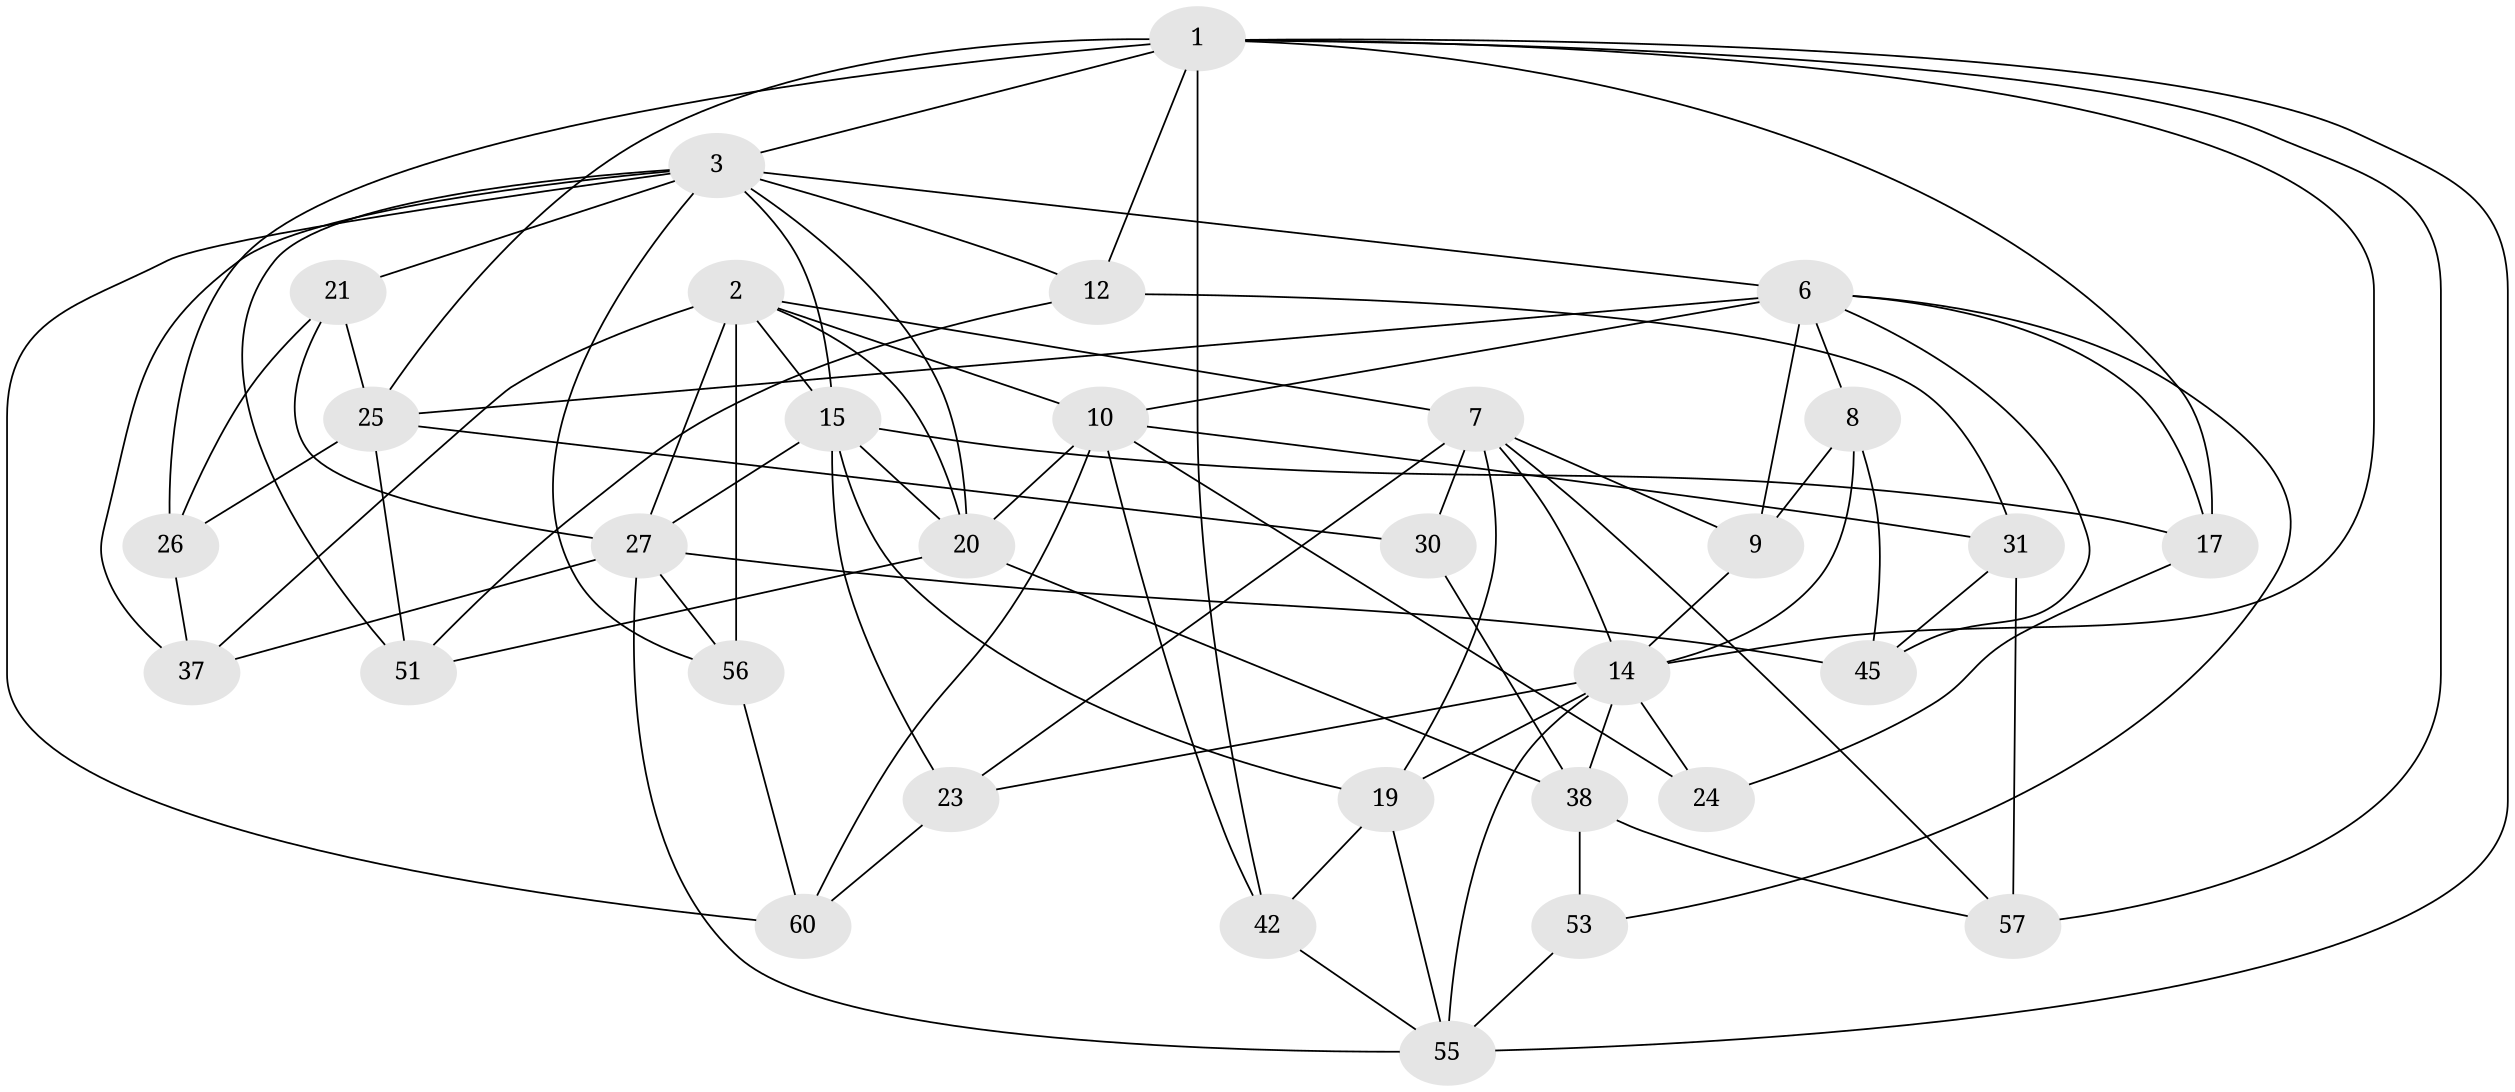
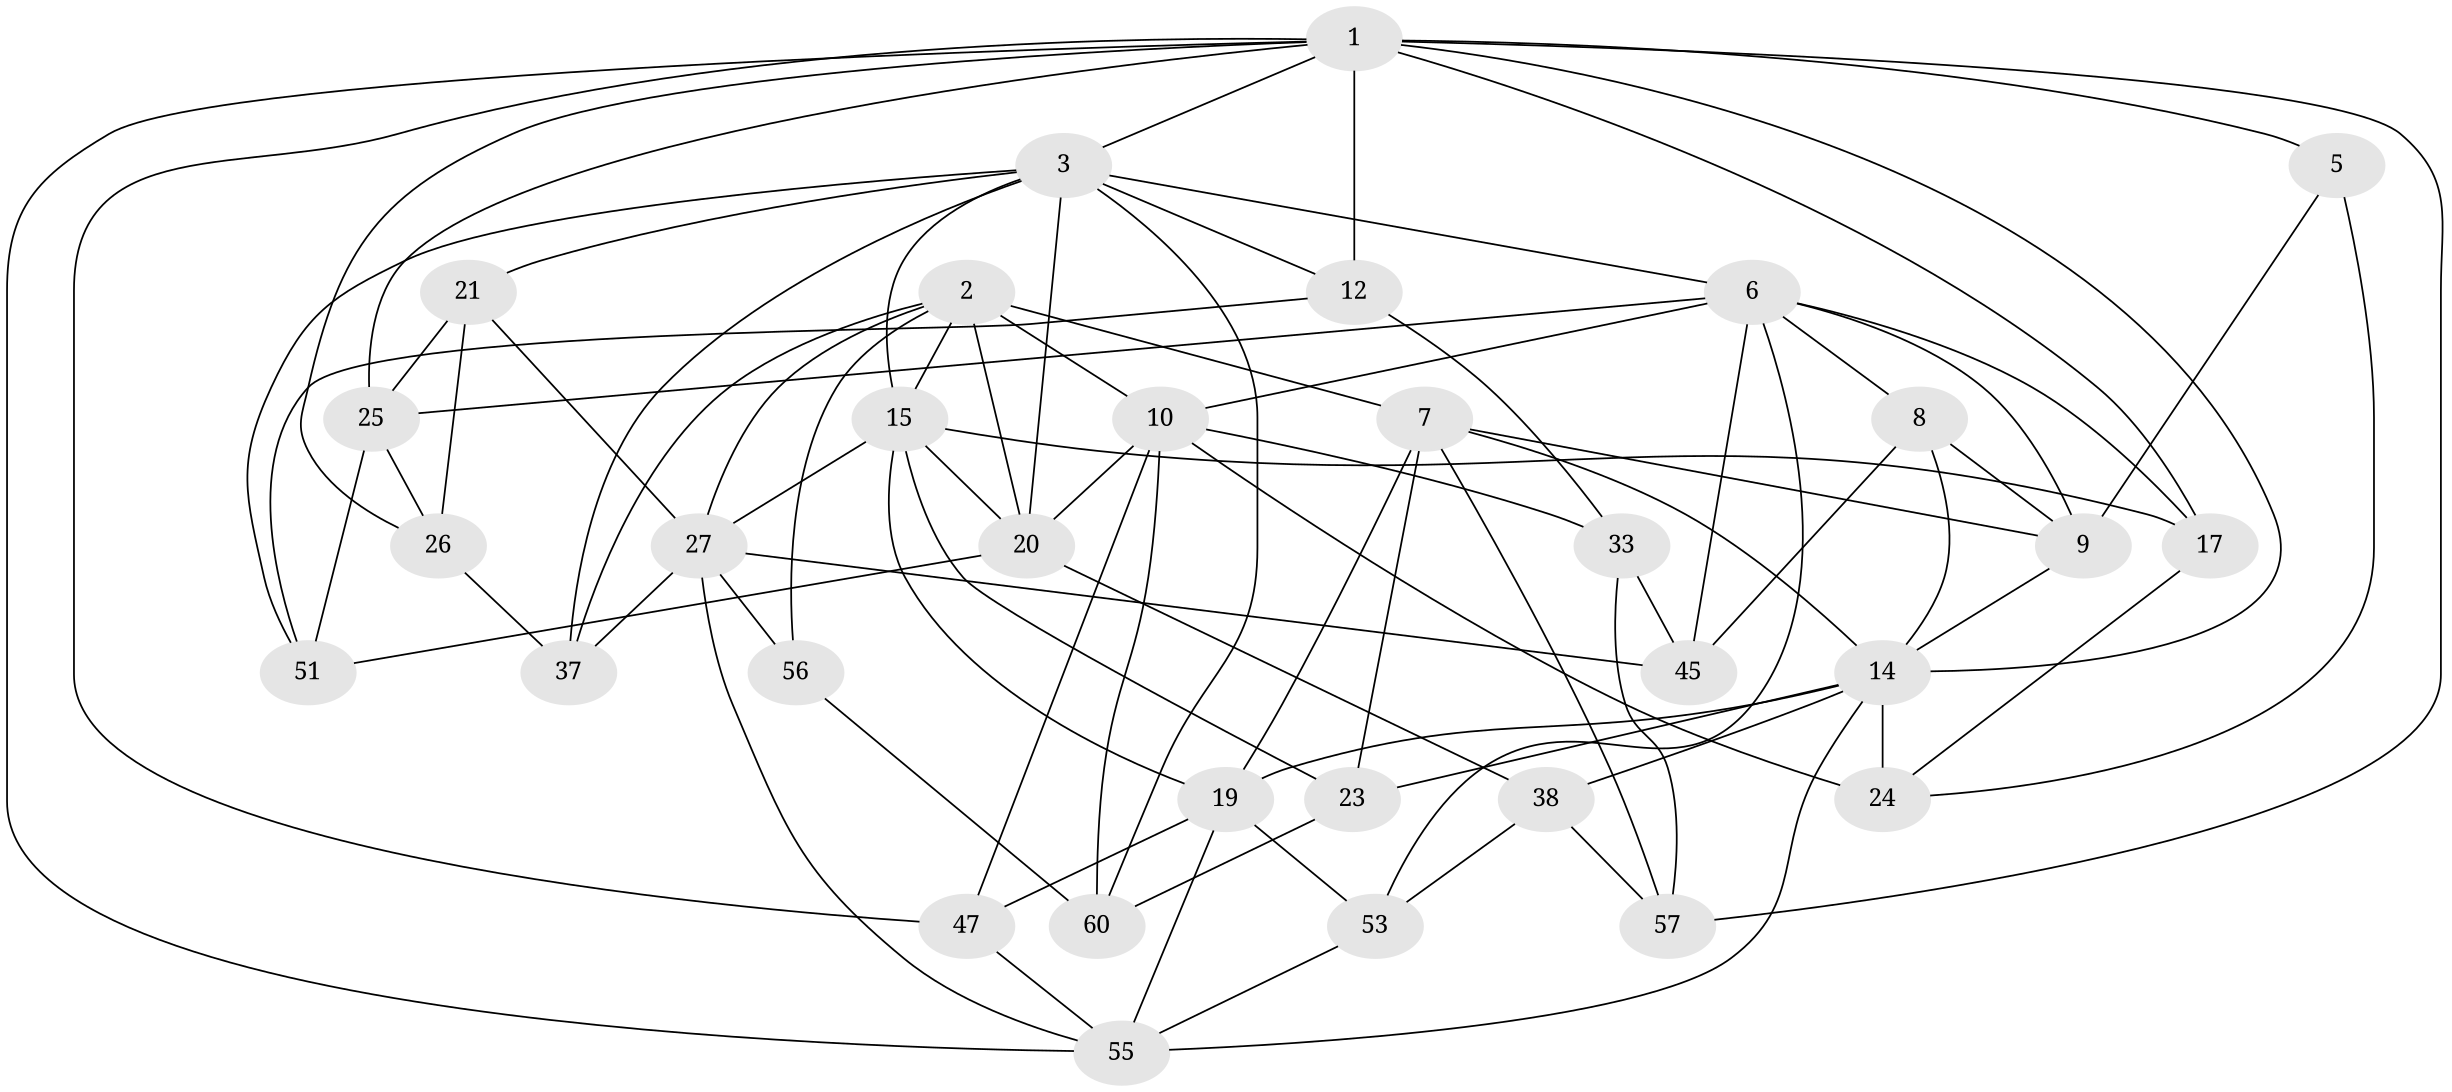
none -> (2337, 166)
(562, 427) -> none
(1428, 546) -> none
(2016, 546) -> (1622, 546)
none -> (1301, 863)
(1268, 926) -> (967, 926)
